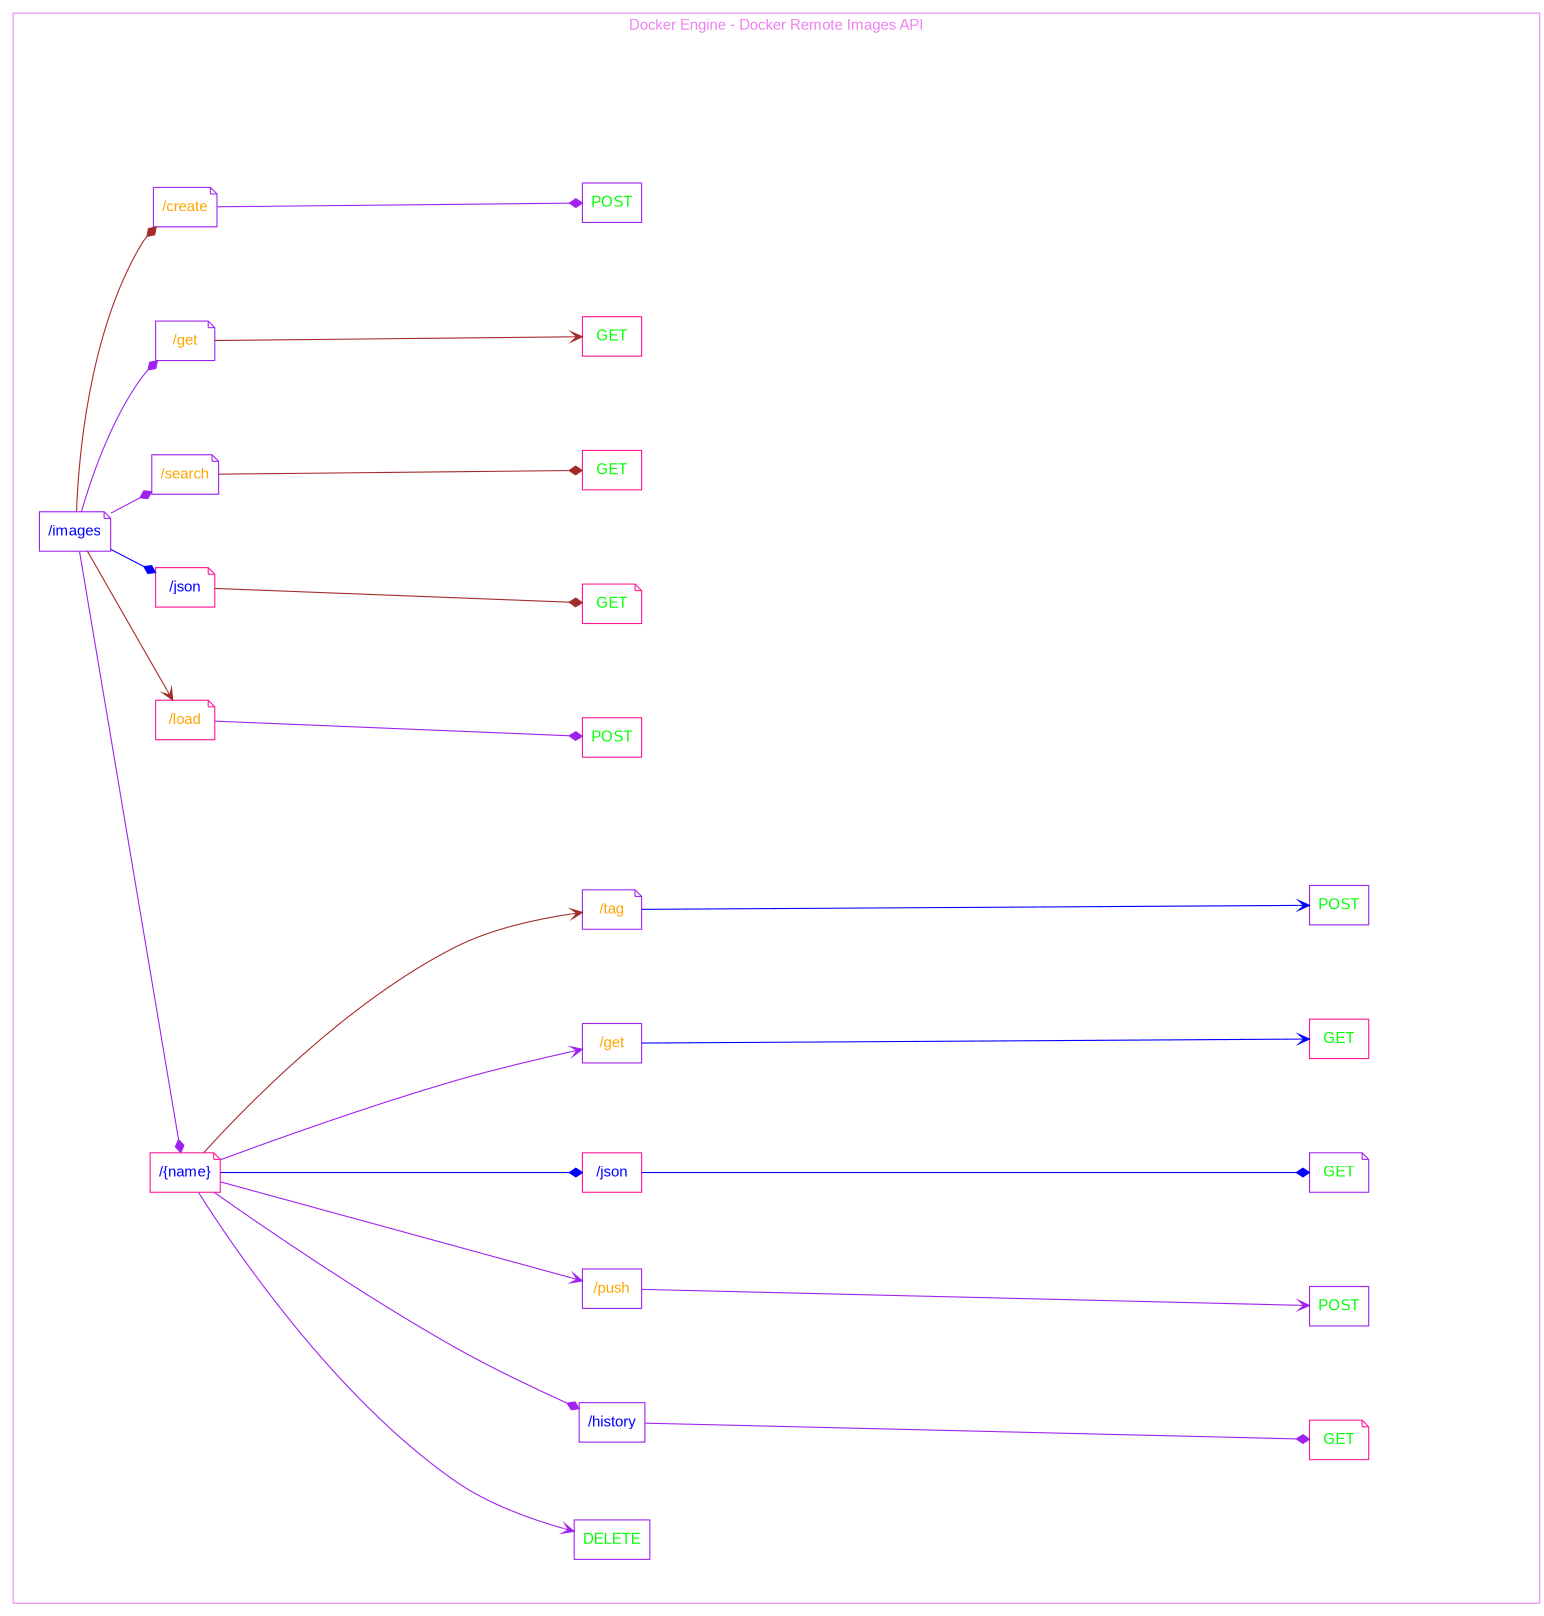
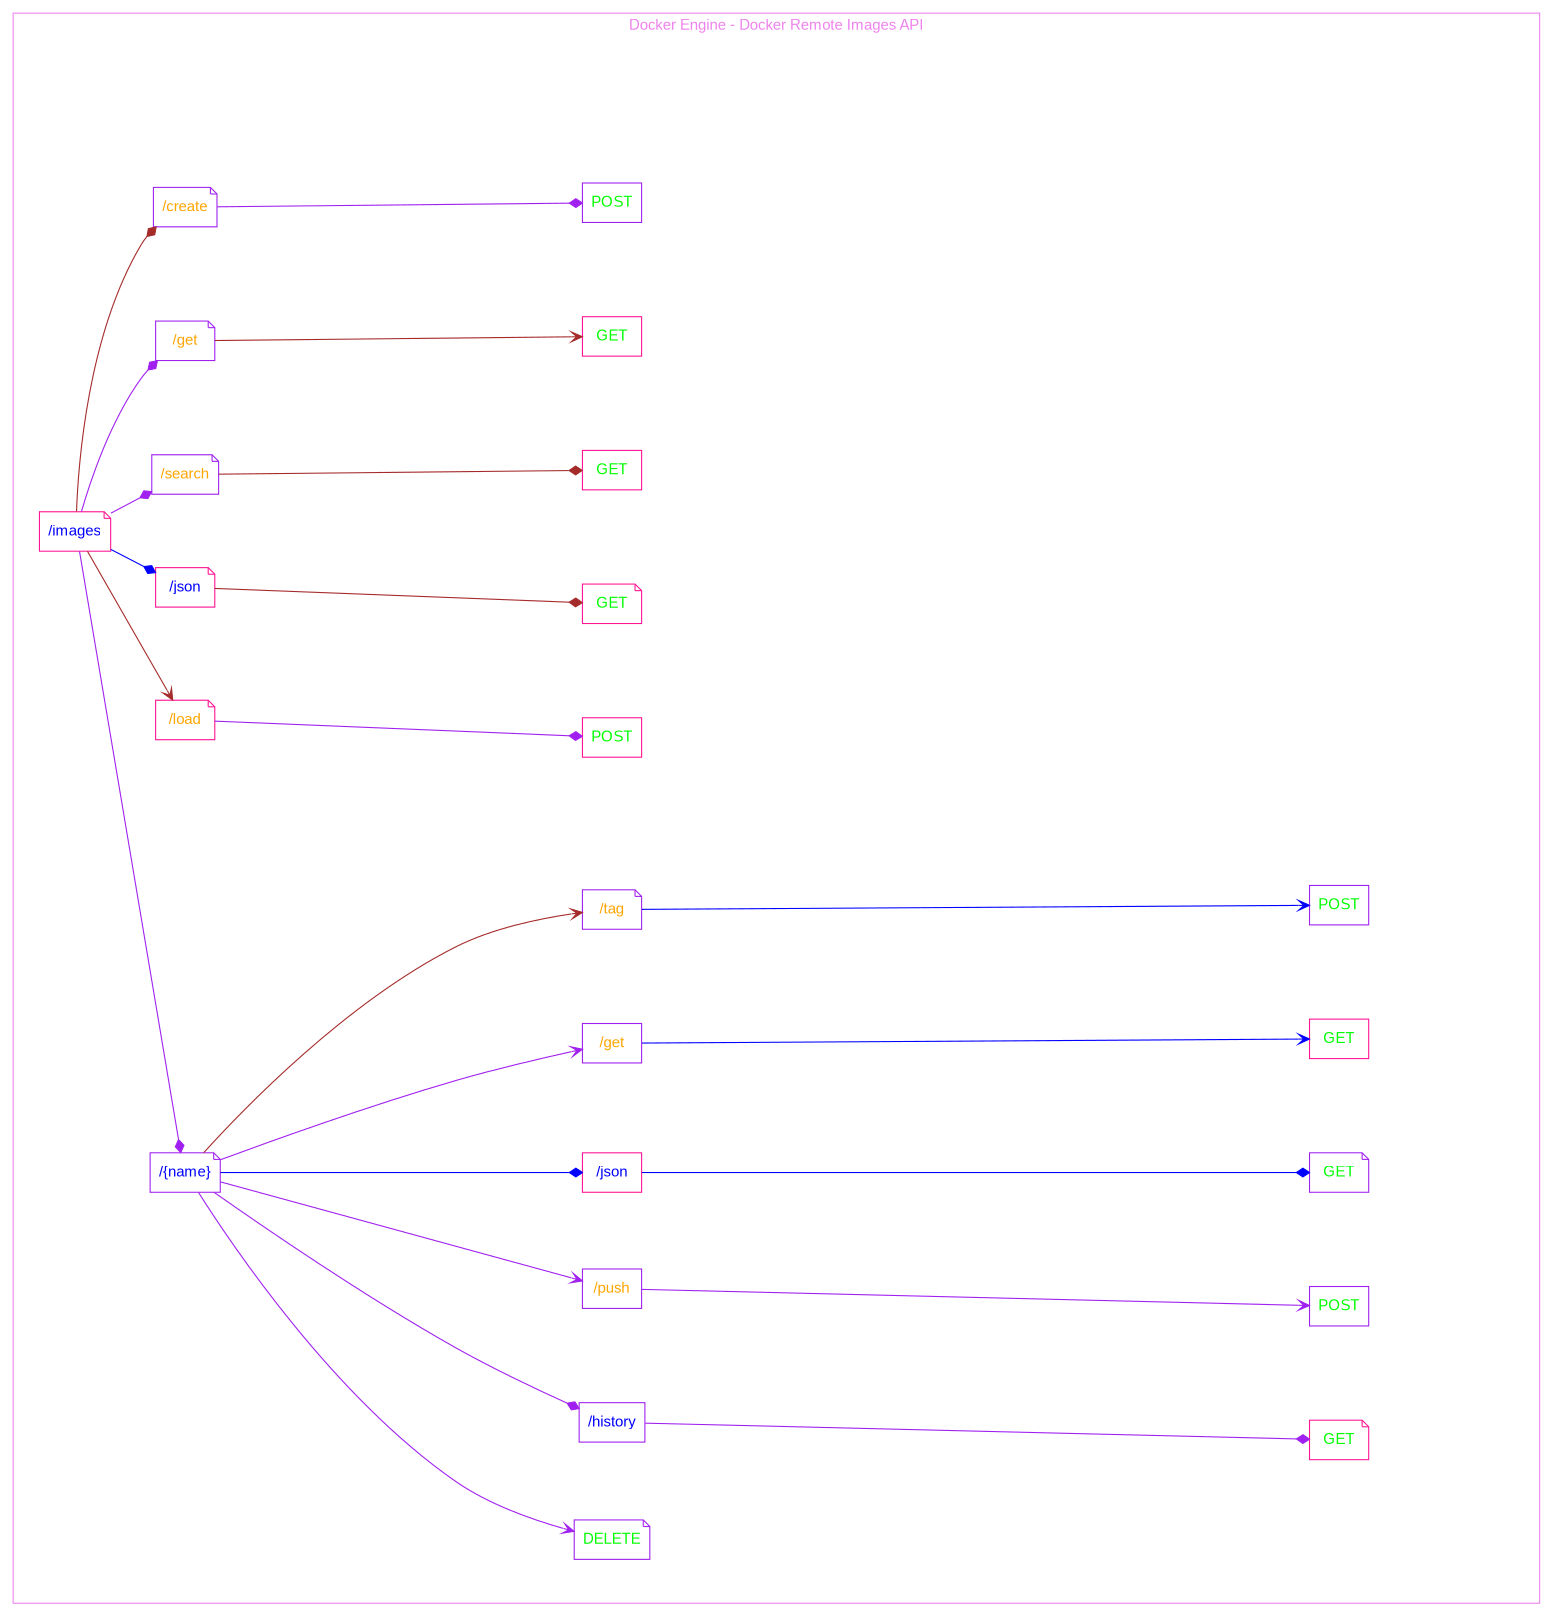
(75, 531) -> (75, 531)
(185, 1173) -> (185, 1173)
(612, 1540) -> (612, 1540)
